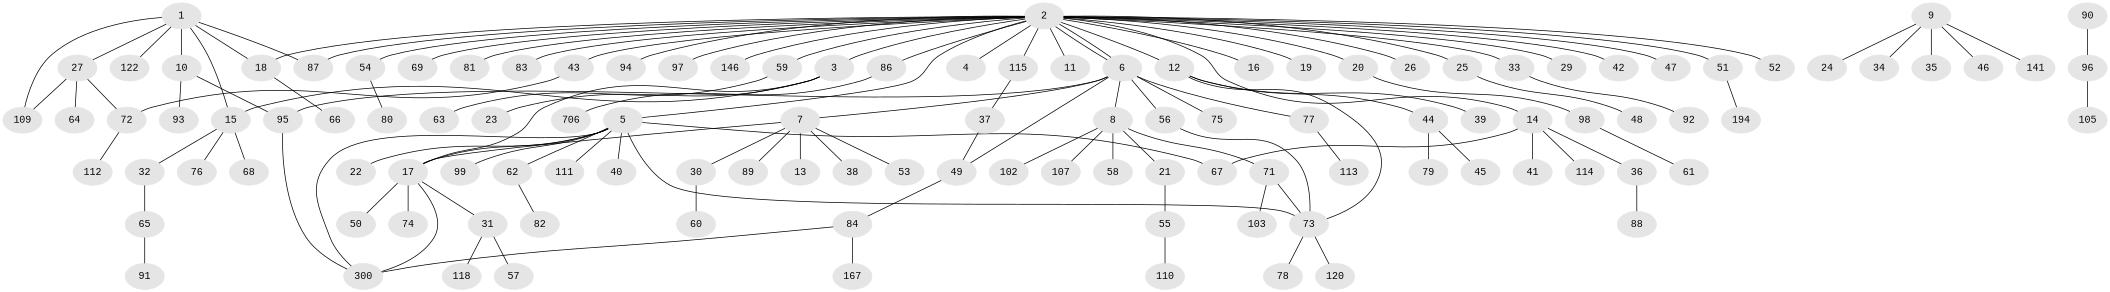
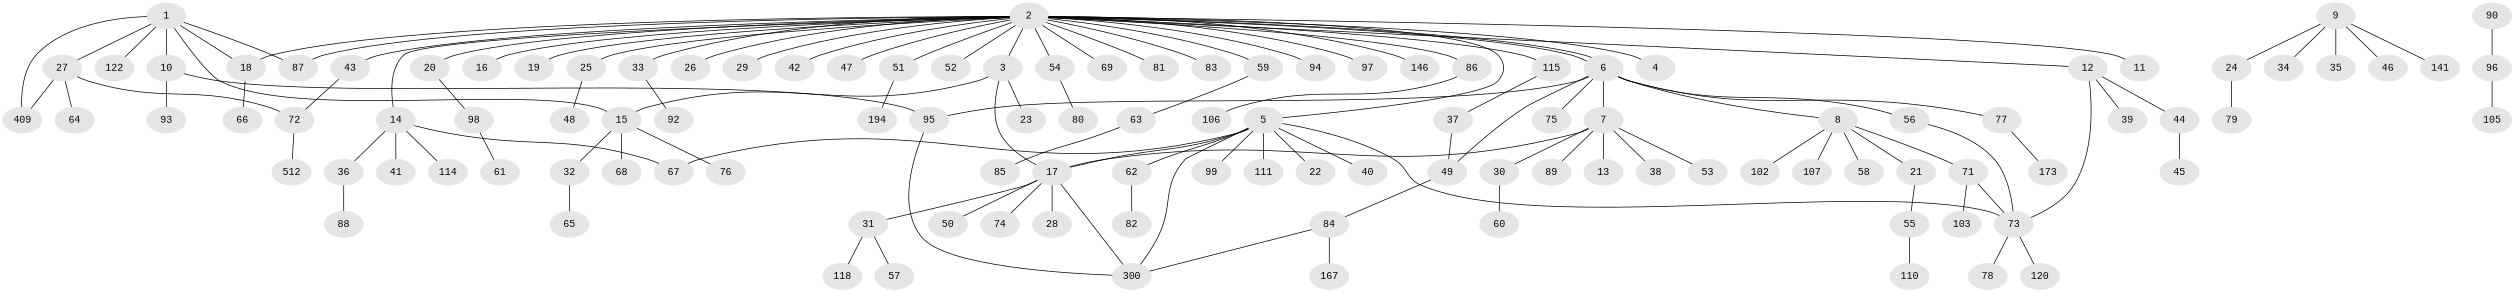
(22, 120) -> (22, 120)
(571, 120) -> (1211, 120)
(1428, 142) -> (2232, 94)
(93, 172) -> (292, 172)
none -> (1000, 172)
(1349, 172) -> (2048, 172)
none -> (1052, 224)
(145, 276) -> none
